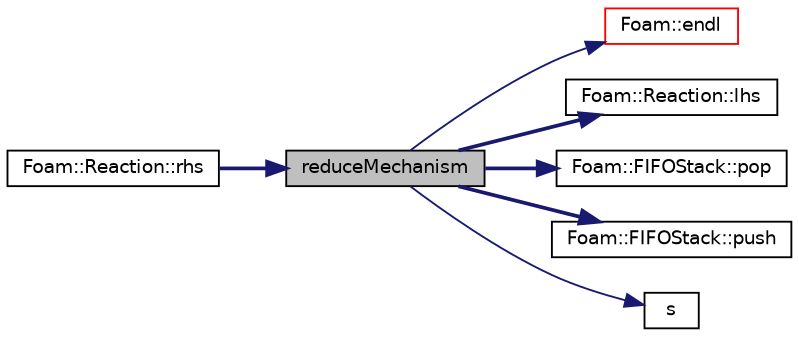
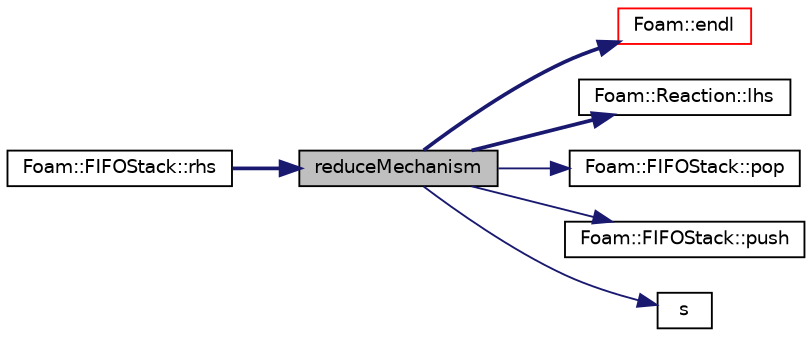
(495, 93) -> (508, 93)
(113, 168) -> (120, 168)
(511, 168) -> (524, 168)
(520, 202) -> (533, 202)
